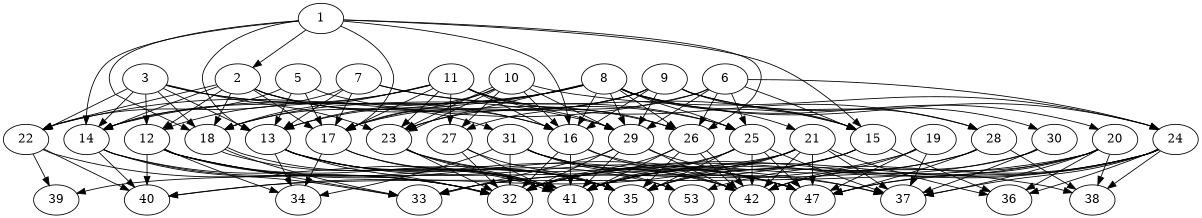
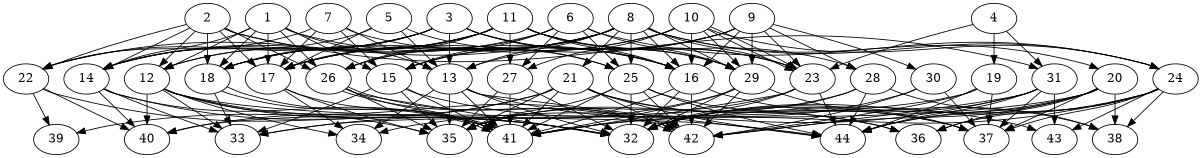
none -> (994, 18)
(283, 46) -> (211, 47)
(692, 200) -> (1055, 139)
(813, 200) -> (843, 139)
